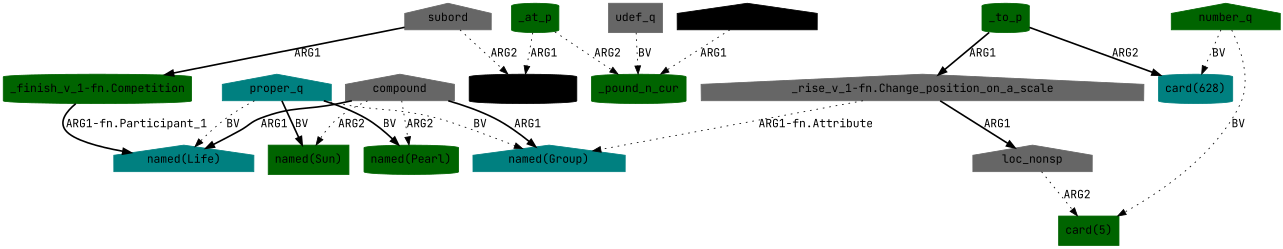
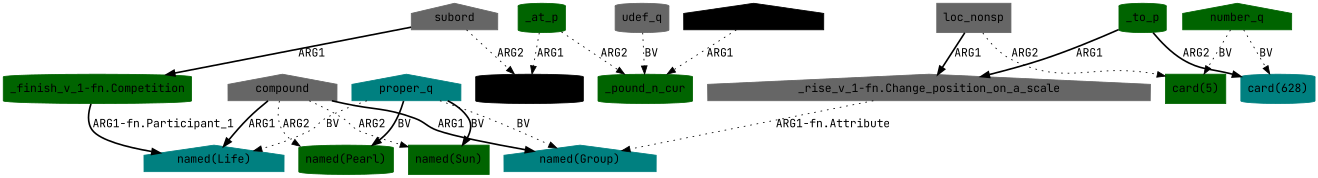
(636, 18) -> (642, 18)
(974, 122) -> (954, 50)
(1033, 160) -> (974, 18)
